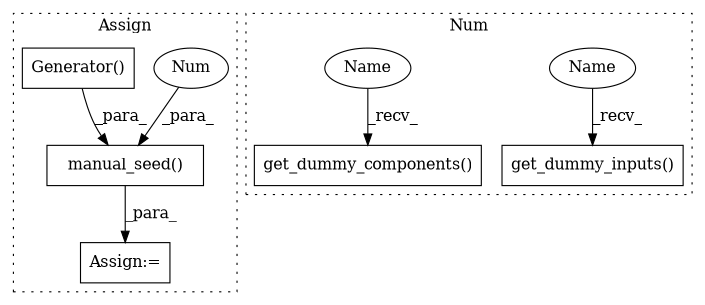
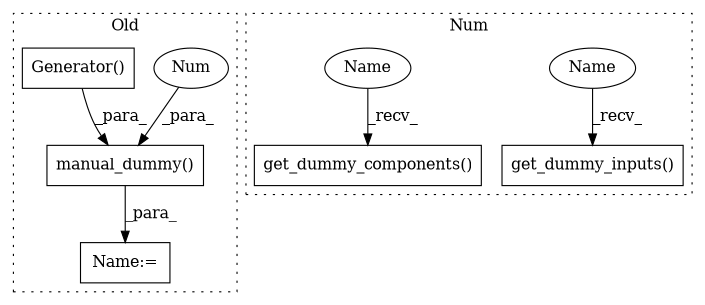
(125, 26) -> (125, 26)
(125, 165) -> (125, 165)
(125, 263) -> (125, 263)
